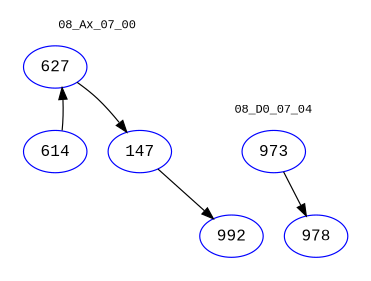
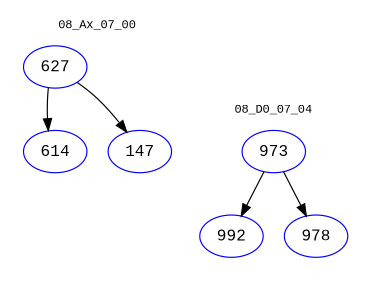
(63, 115) -> (47, 103)
(181, 190) -> (255, 189)
